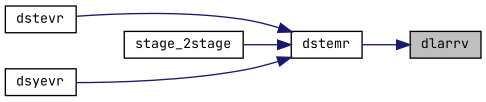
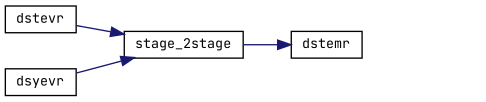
(178, 14) -> (93, 29)
(446, 45) -> none
(178, 78) -> (99, 67)
